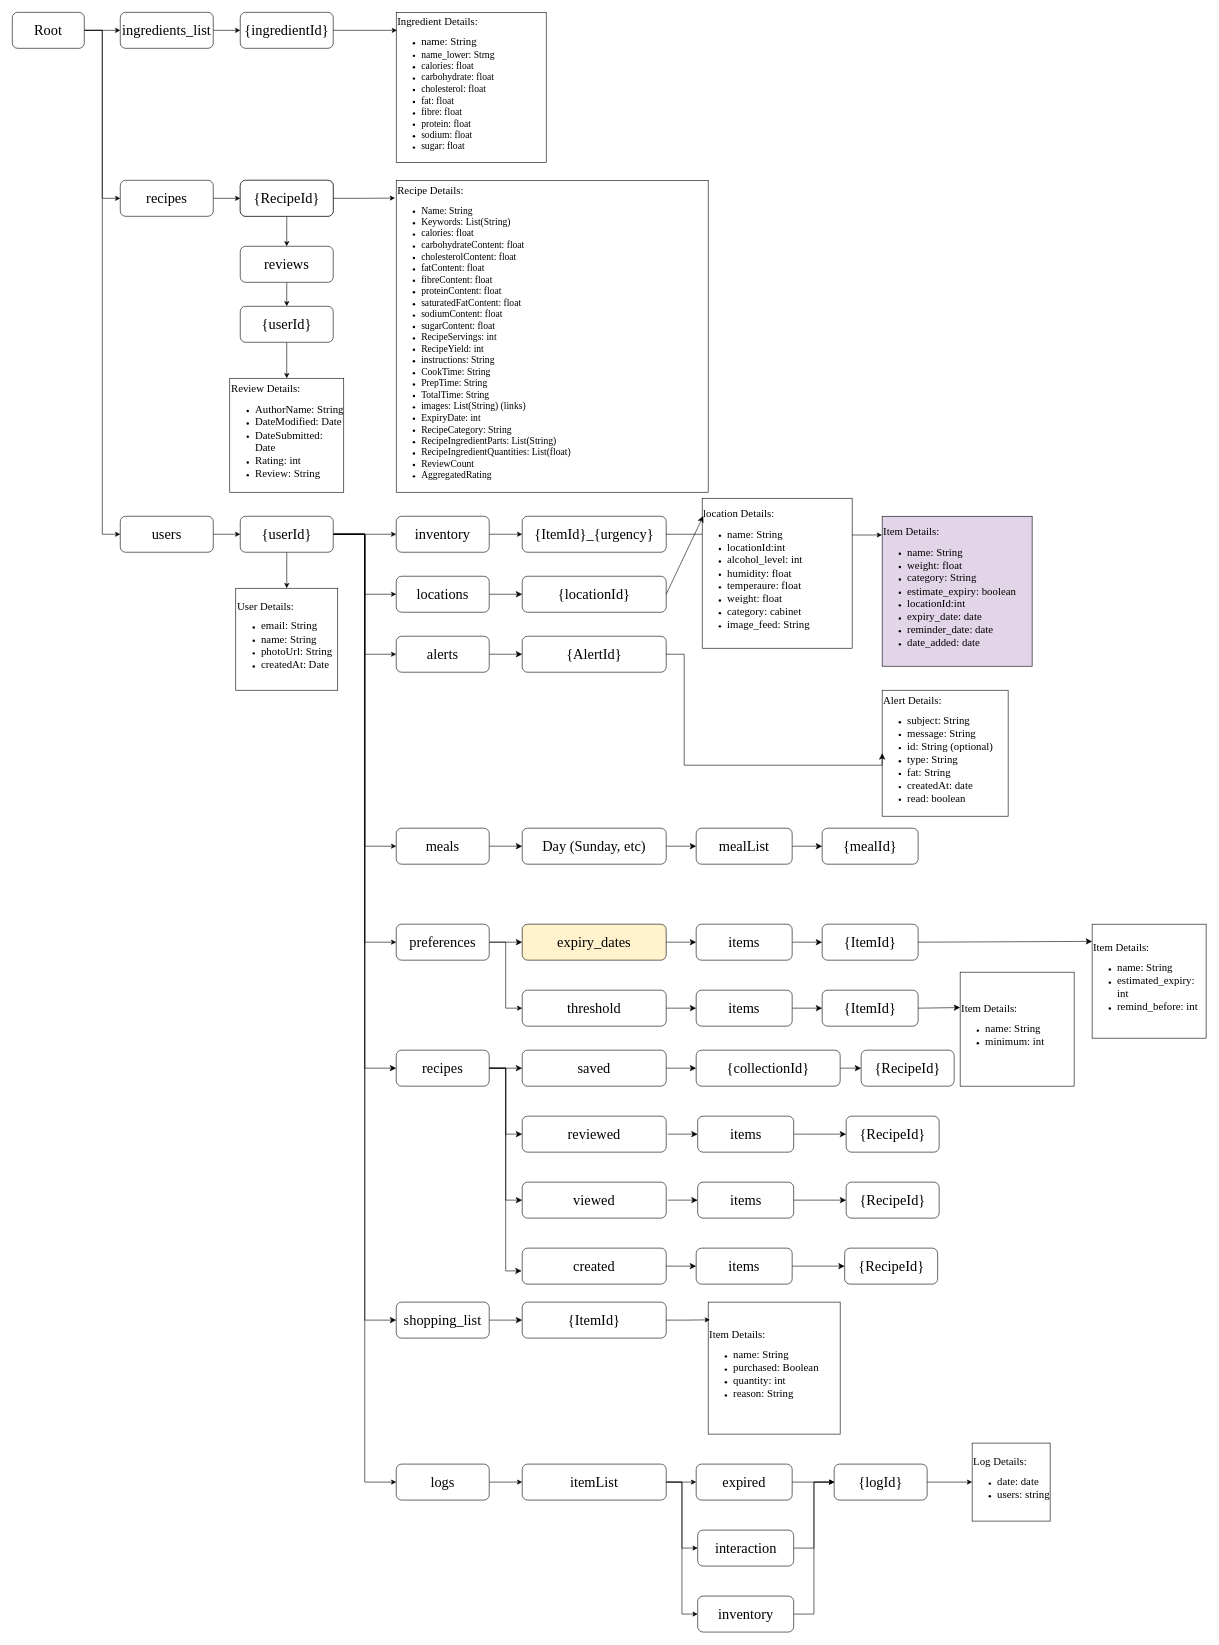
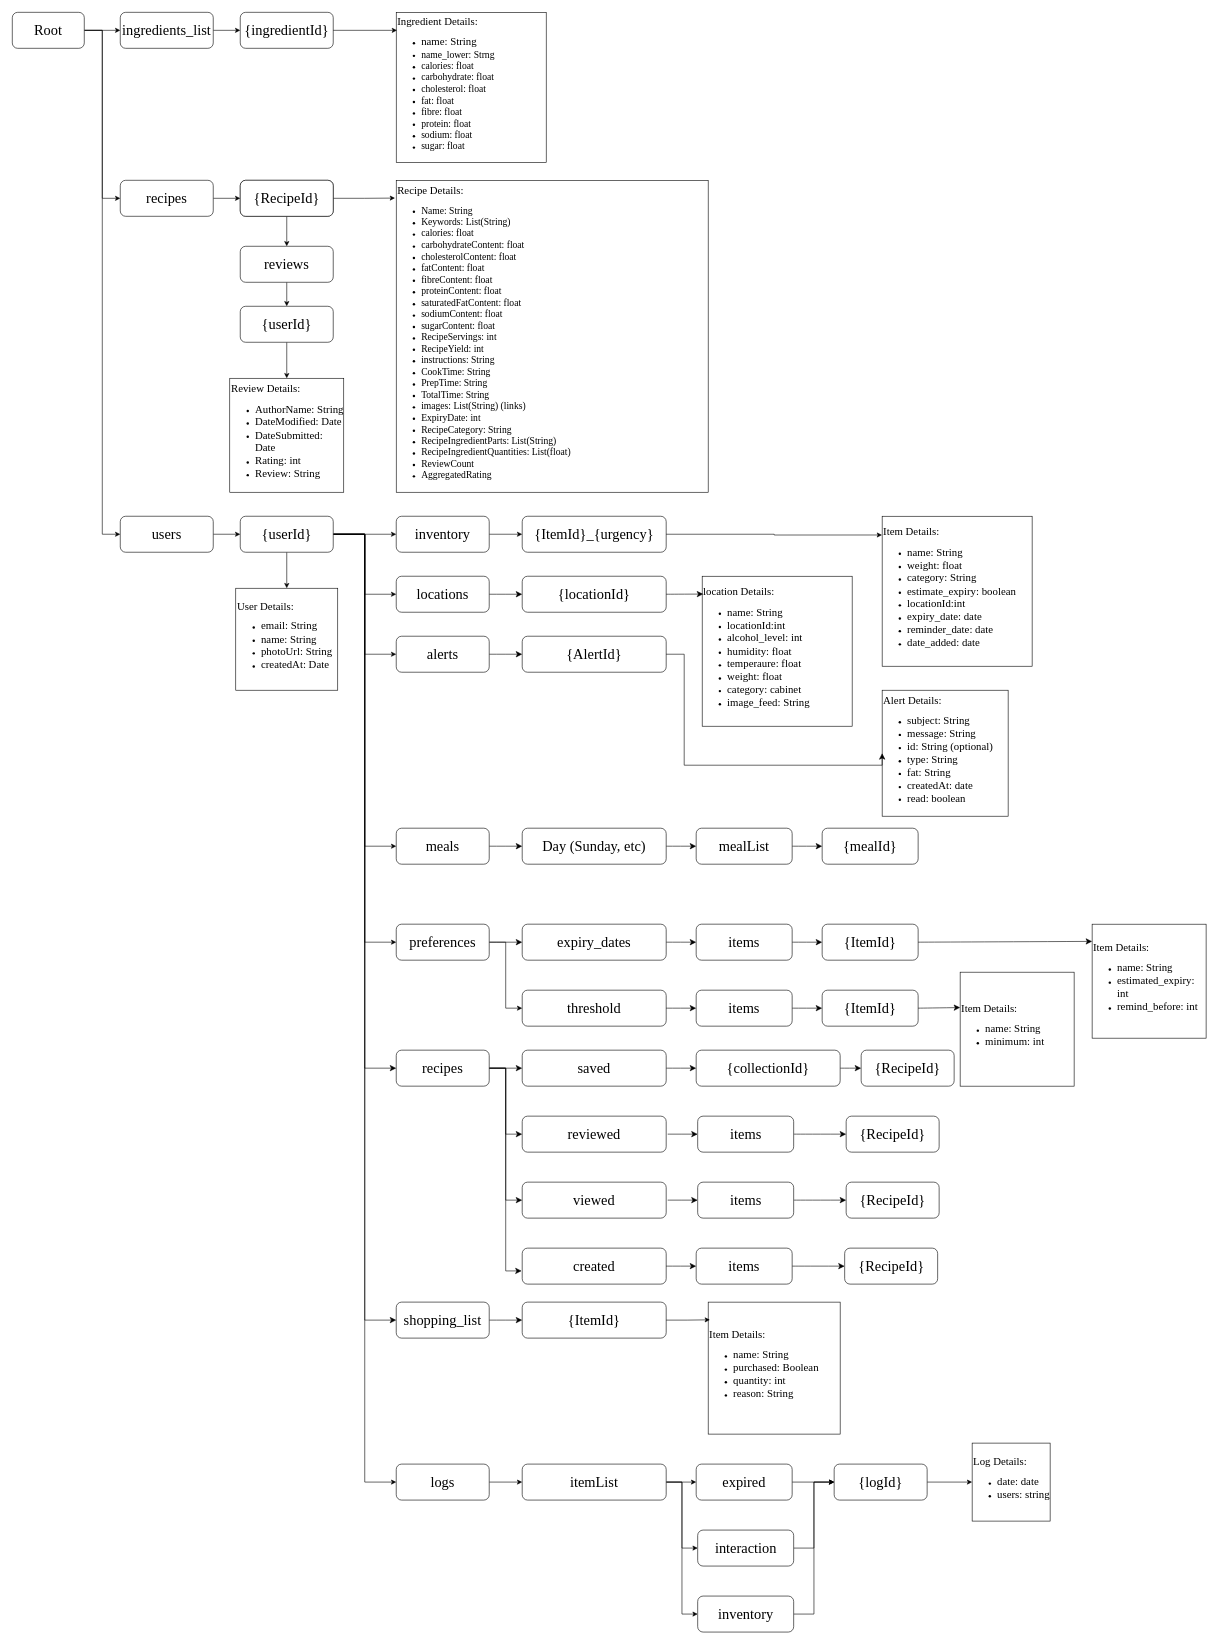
(777, 573) -> (777, 651)
(957, 591) -> (957, 591)
(594, 942) -> (594, 942)
